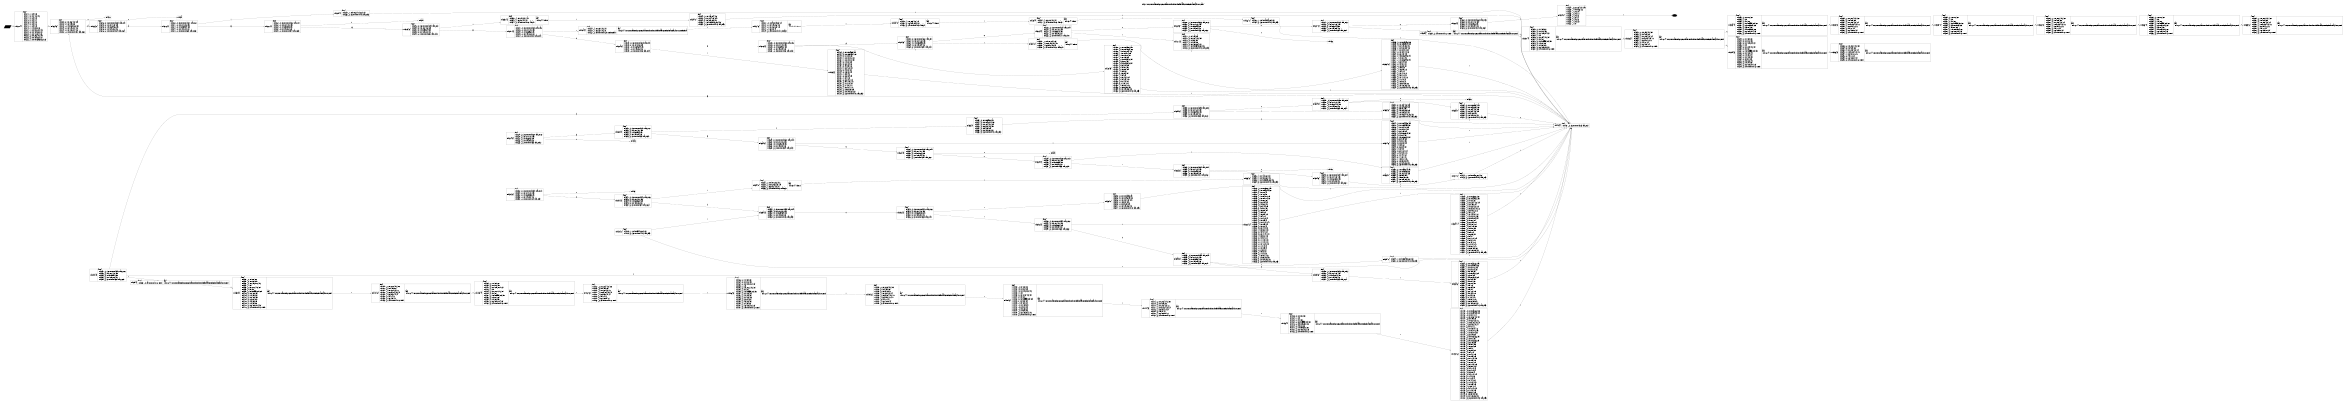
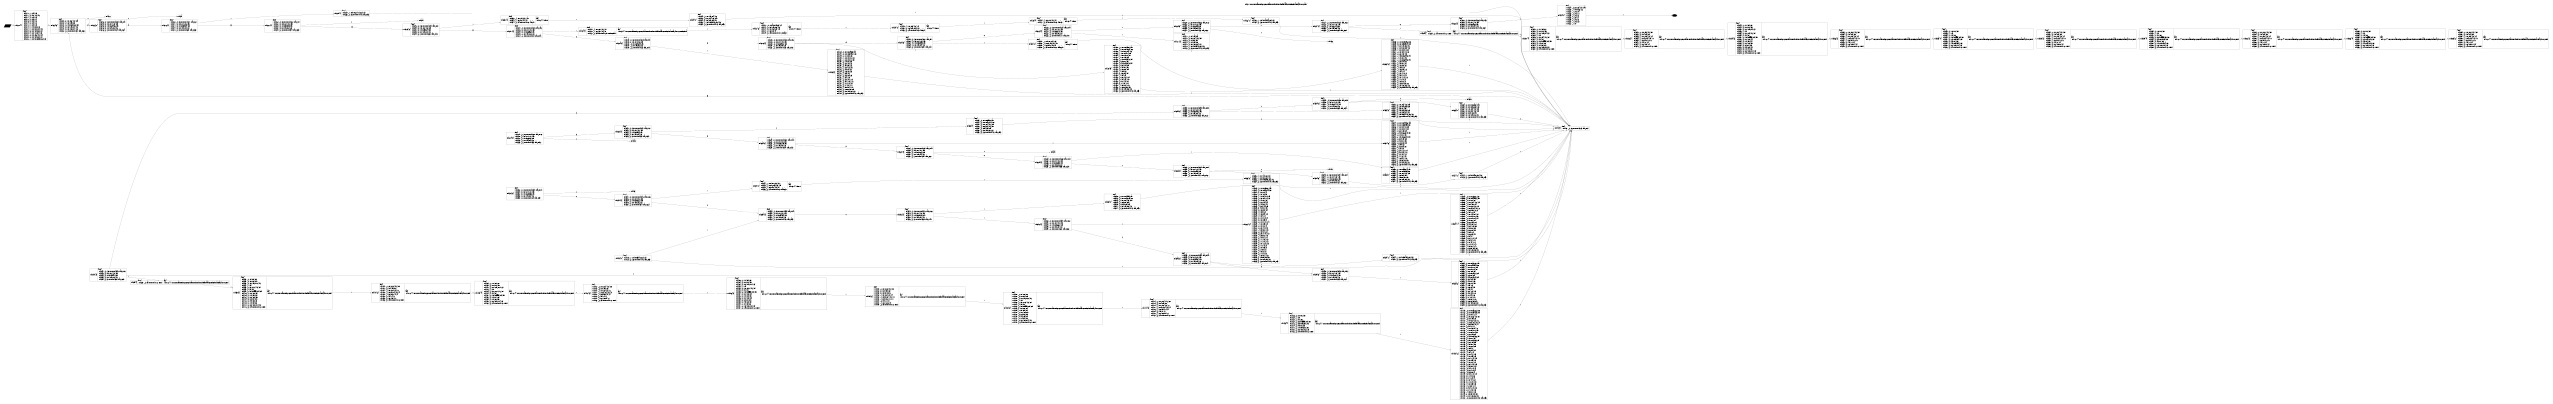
(1726, 32) -> (1932, 39)
